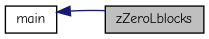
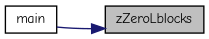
(88, 10) -> (74, 28)
